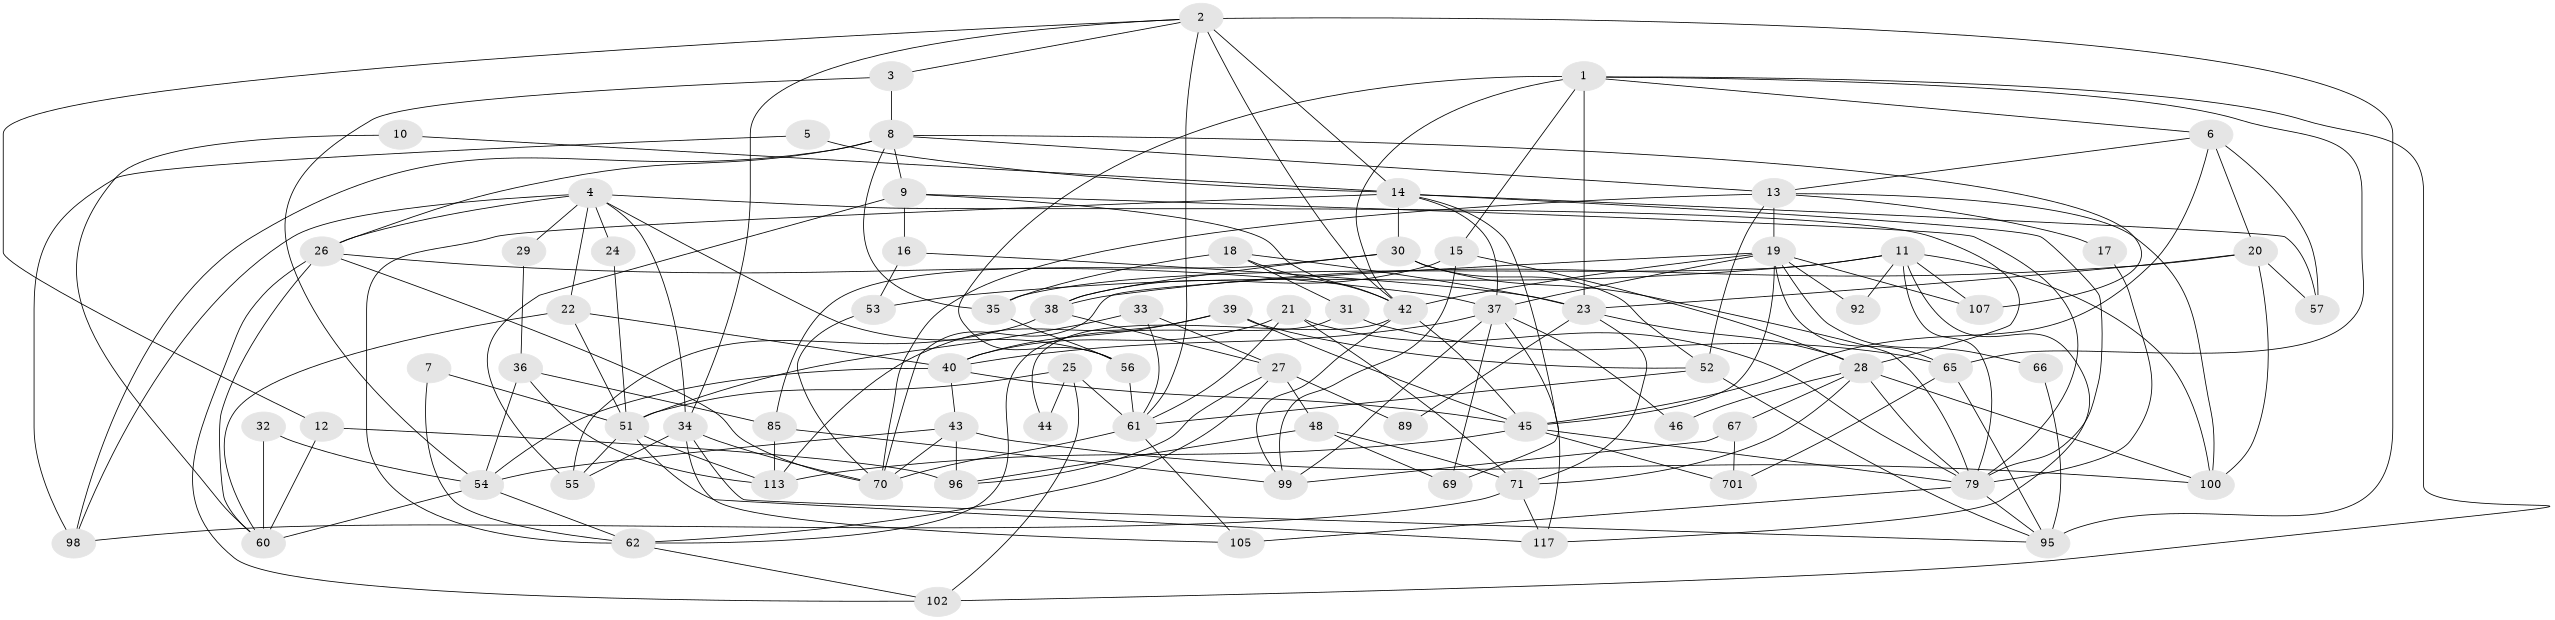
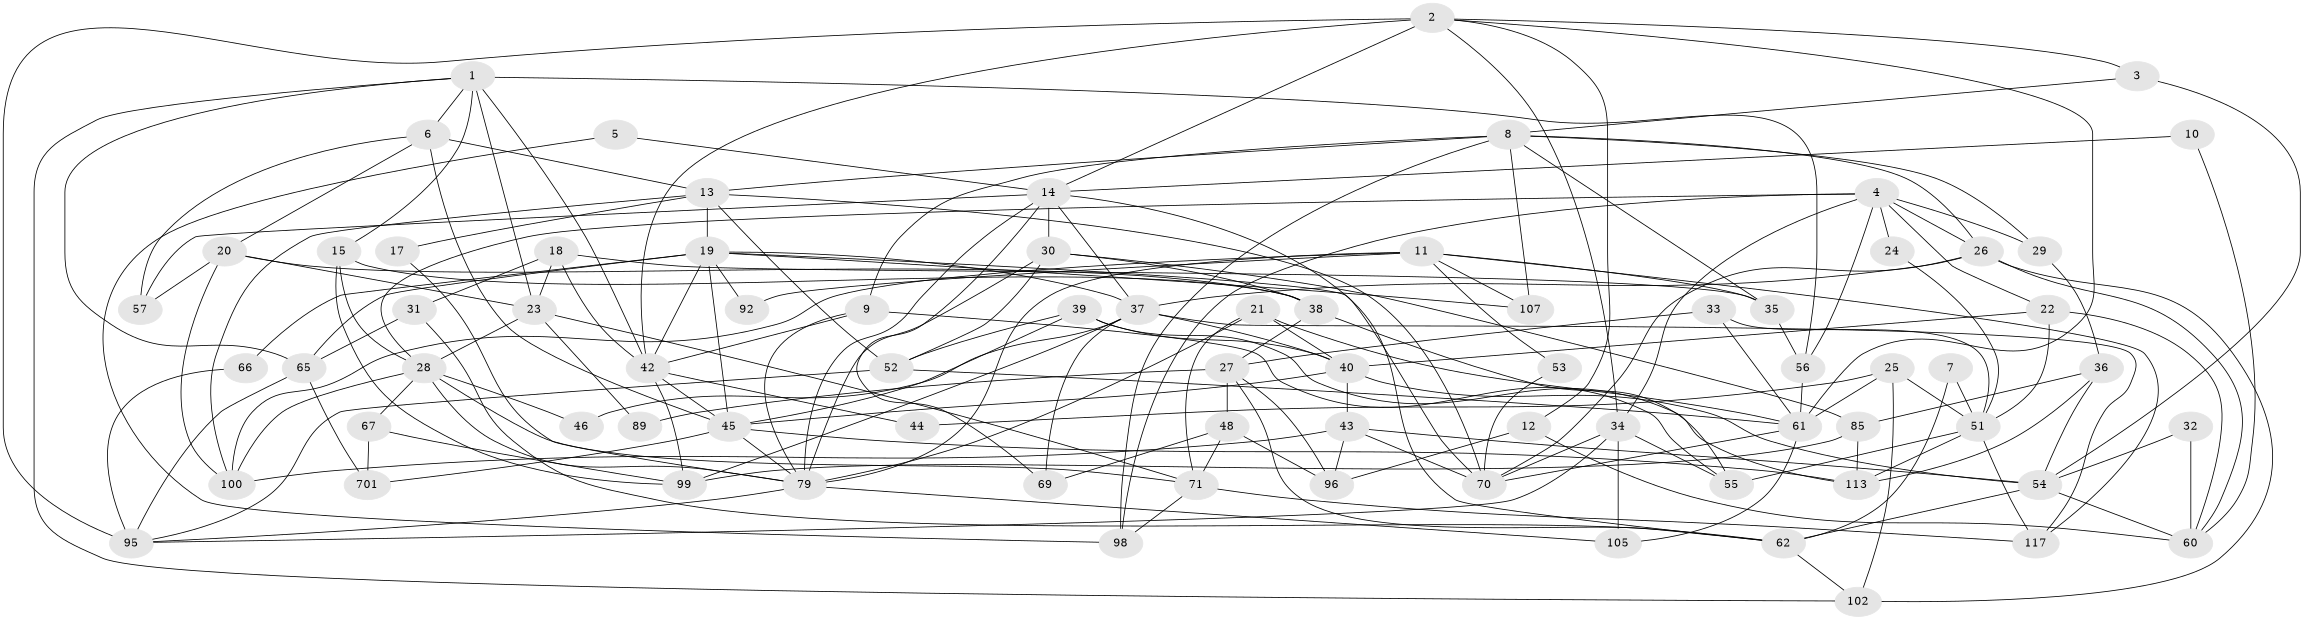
none -> (1892, 167)
(904, 251) -> none
